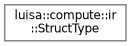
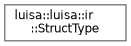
(65, 23) -> (65, 23)
